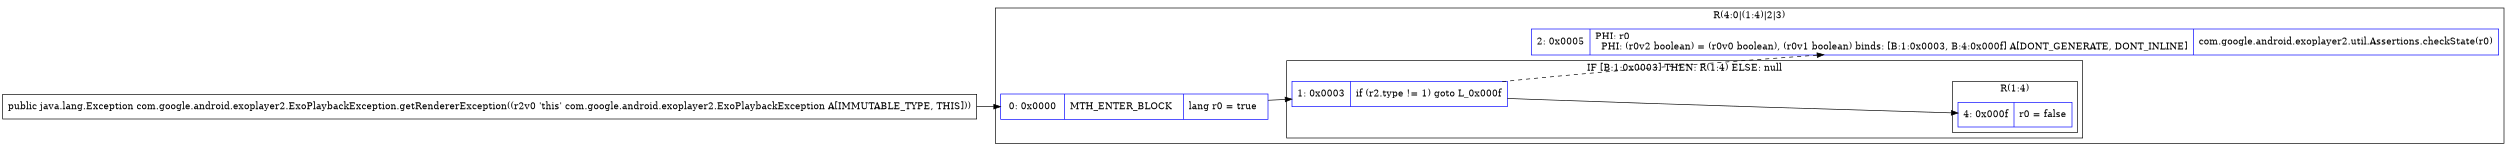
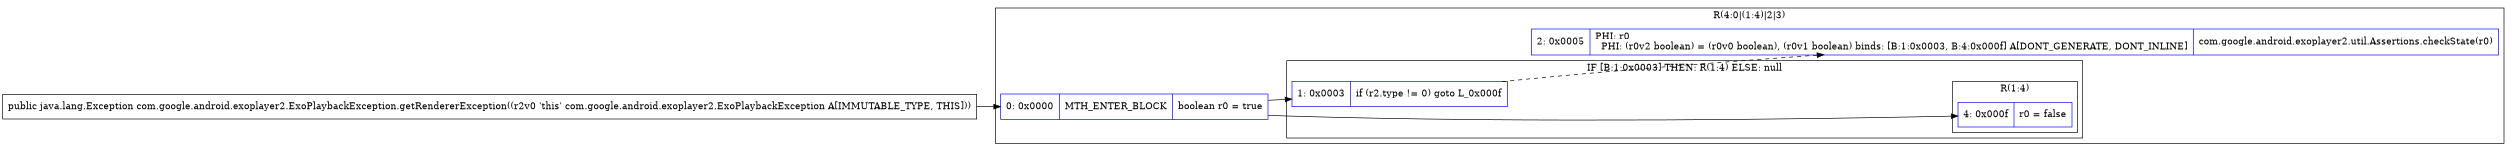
(1429, 94) -> (1429, 94)
(1223, 106) -> (1220, 106)
(1729, 106) -> (1610, 120)
